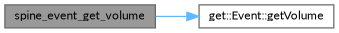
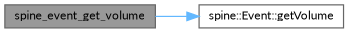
(266, 16) -> (271, 16)
